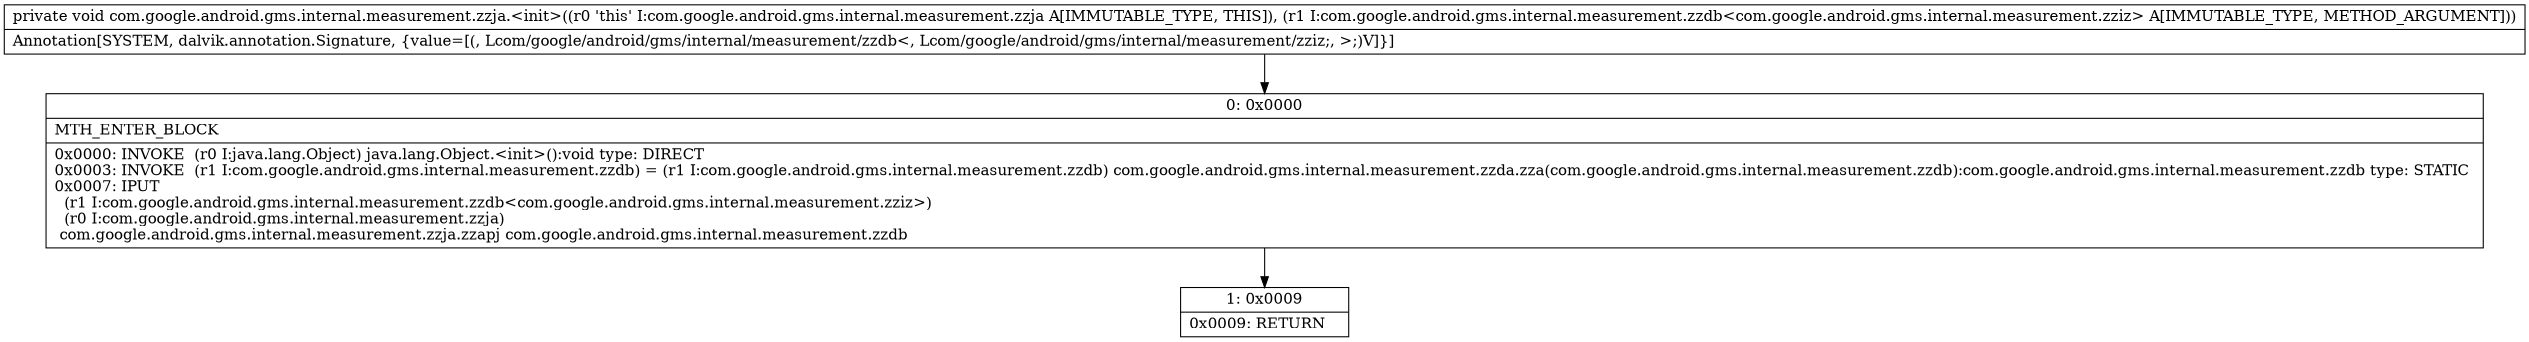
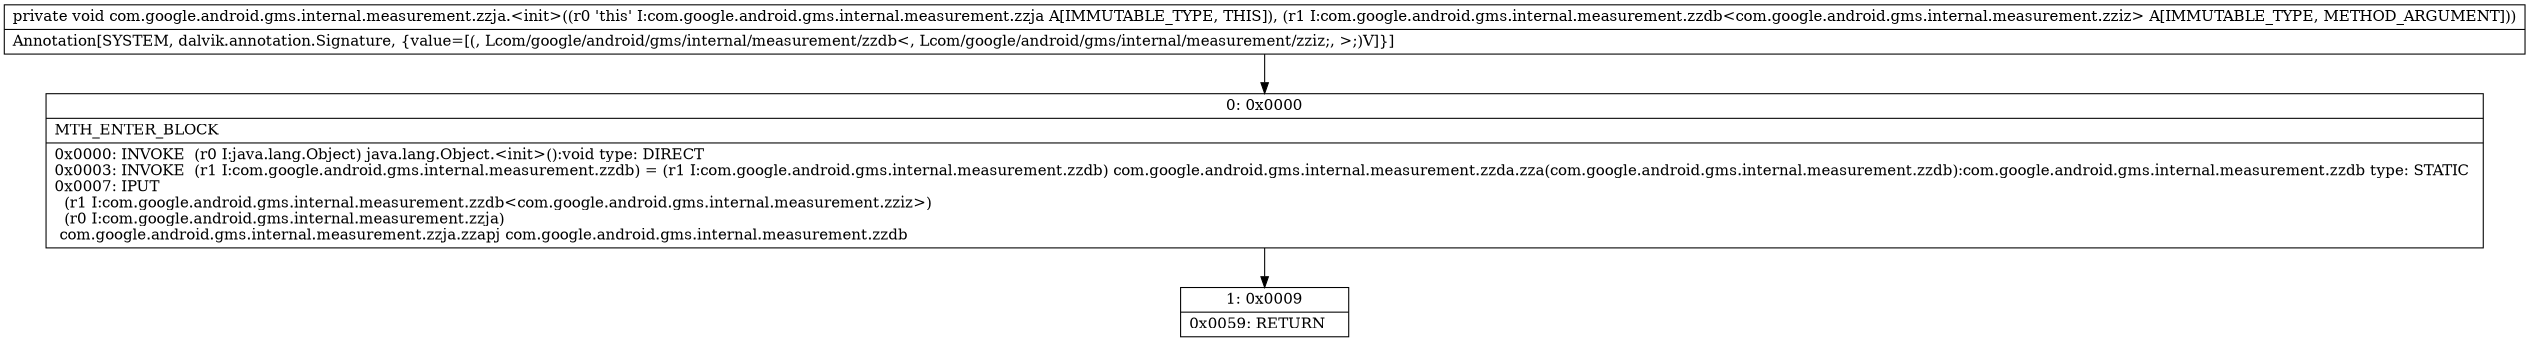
(1265, 324) -> (1265, 324)
